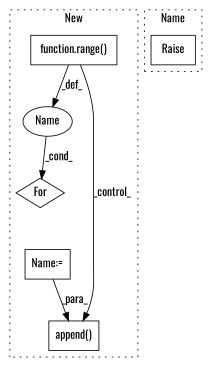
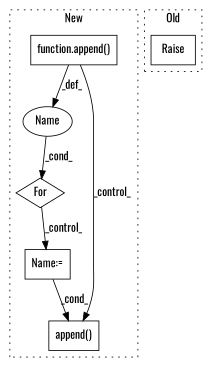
(173, 19) -> (173, 19)
(74, 50) -> (74, 50)
none -> (43, 224)
(75, 300) -> (75, 300)
